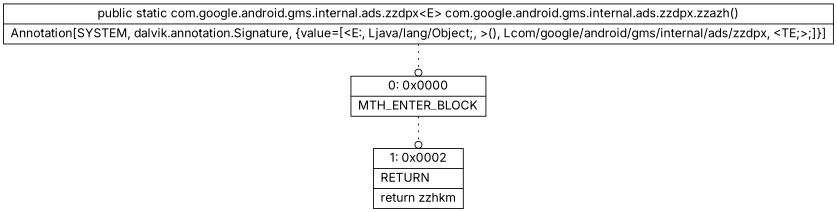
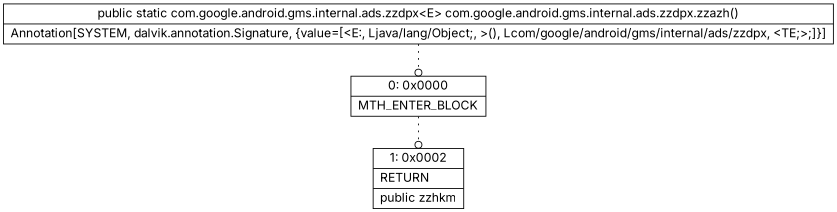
(418, 198) -> (418, 198)
